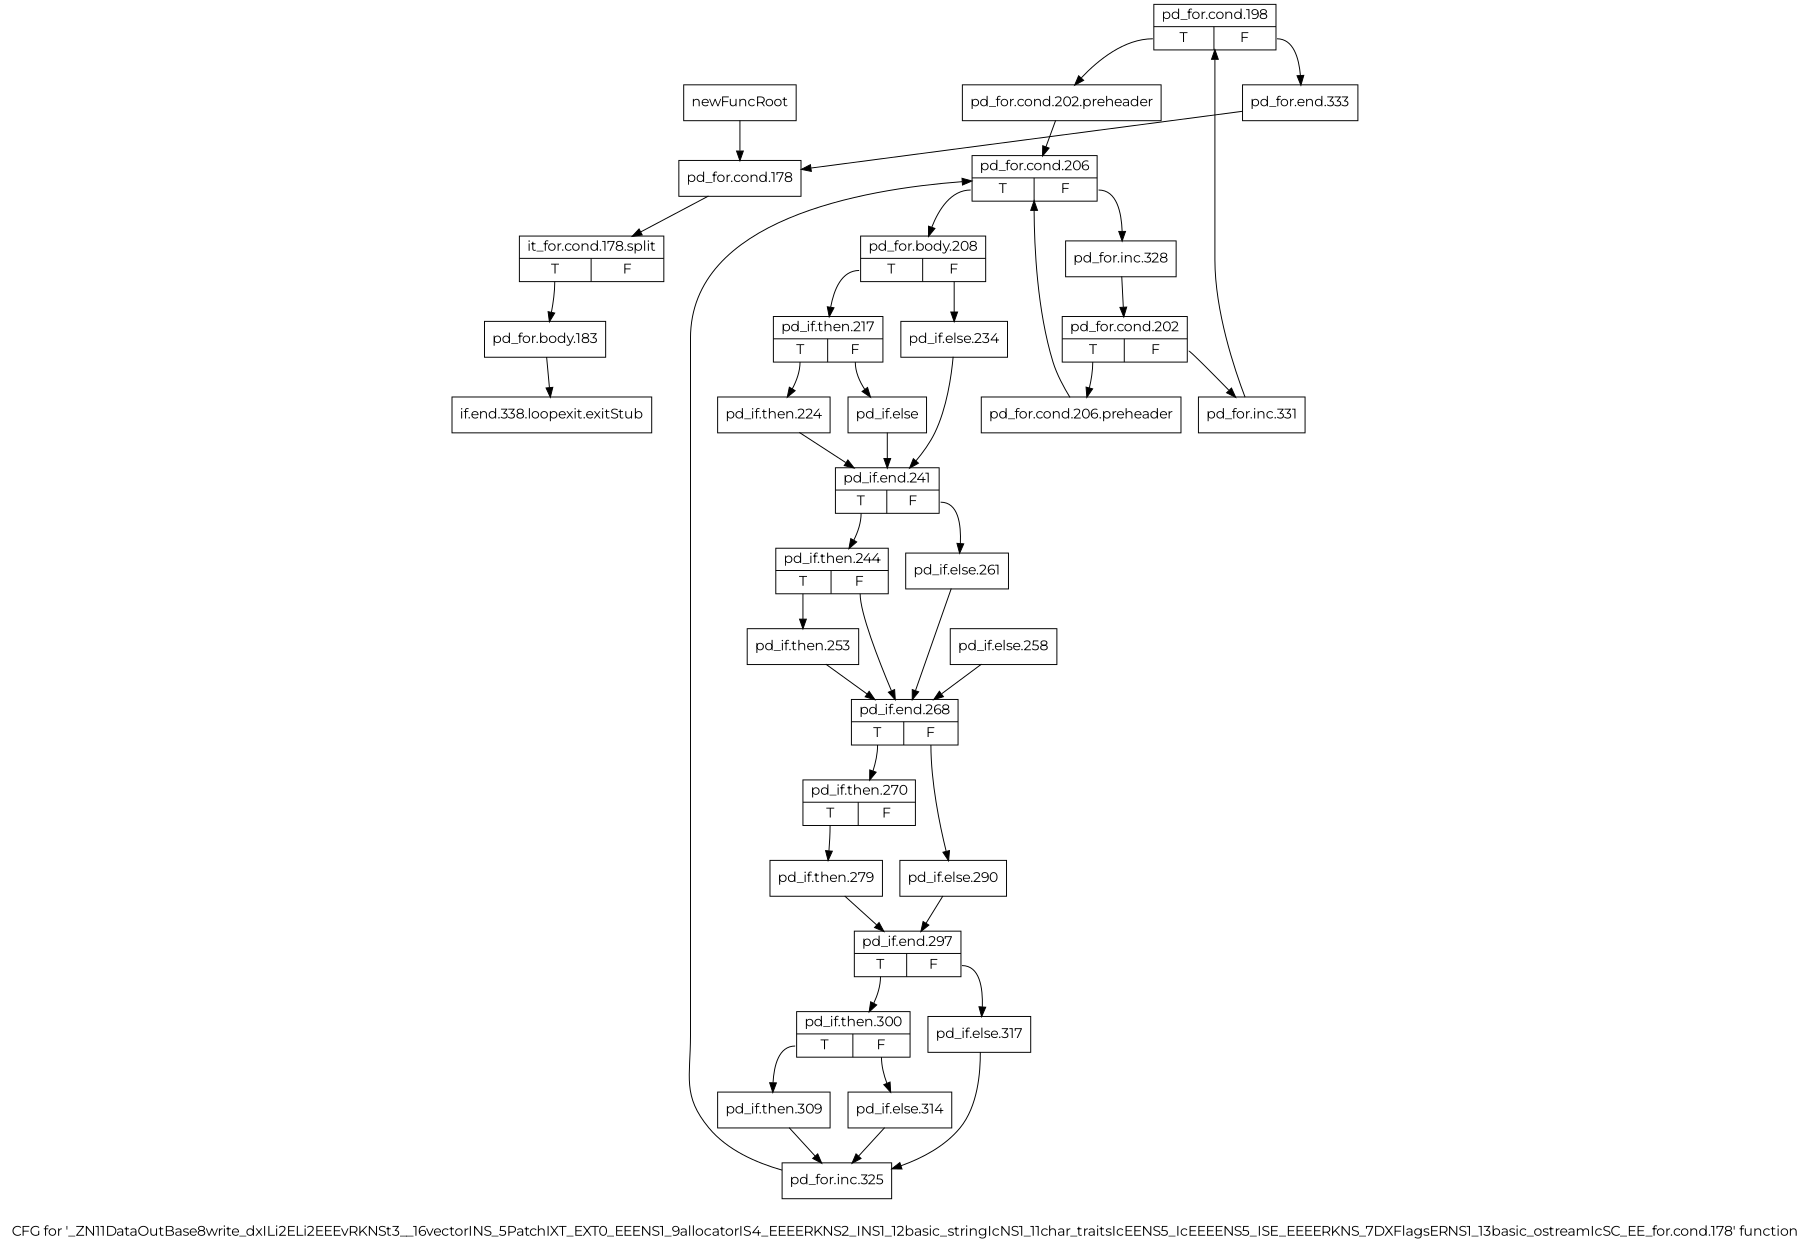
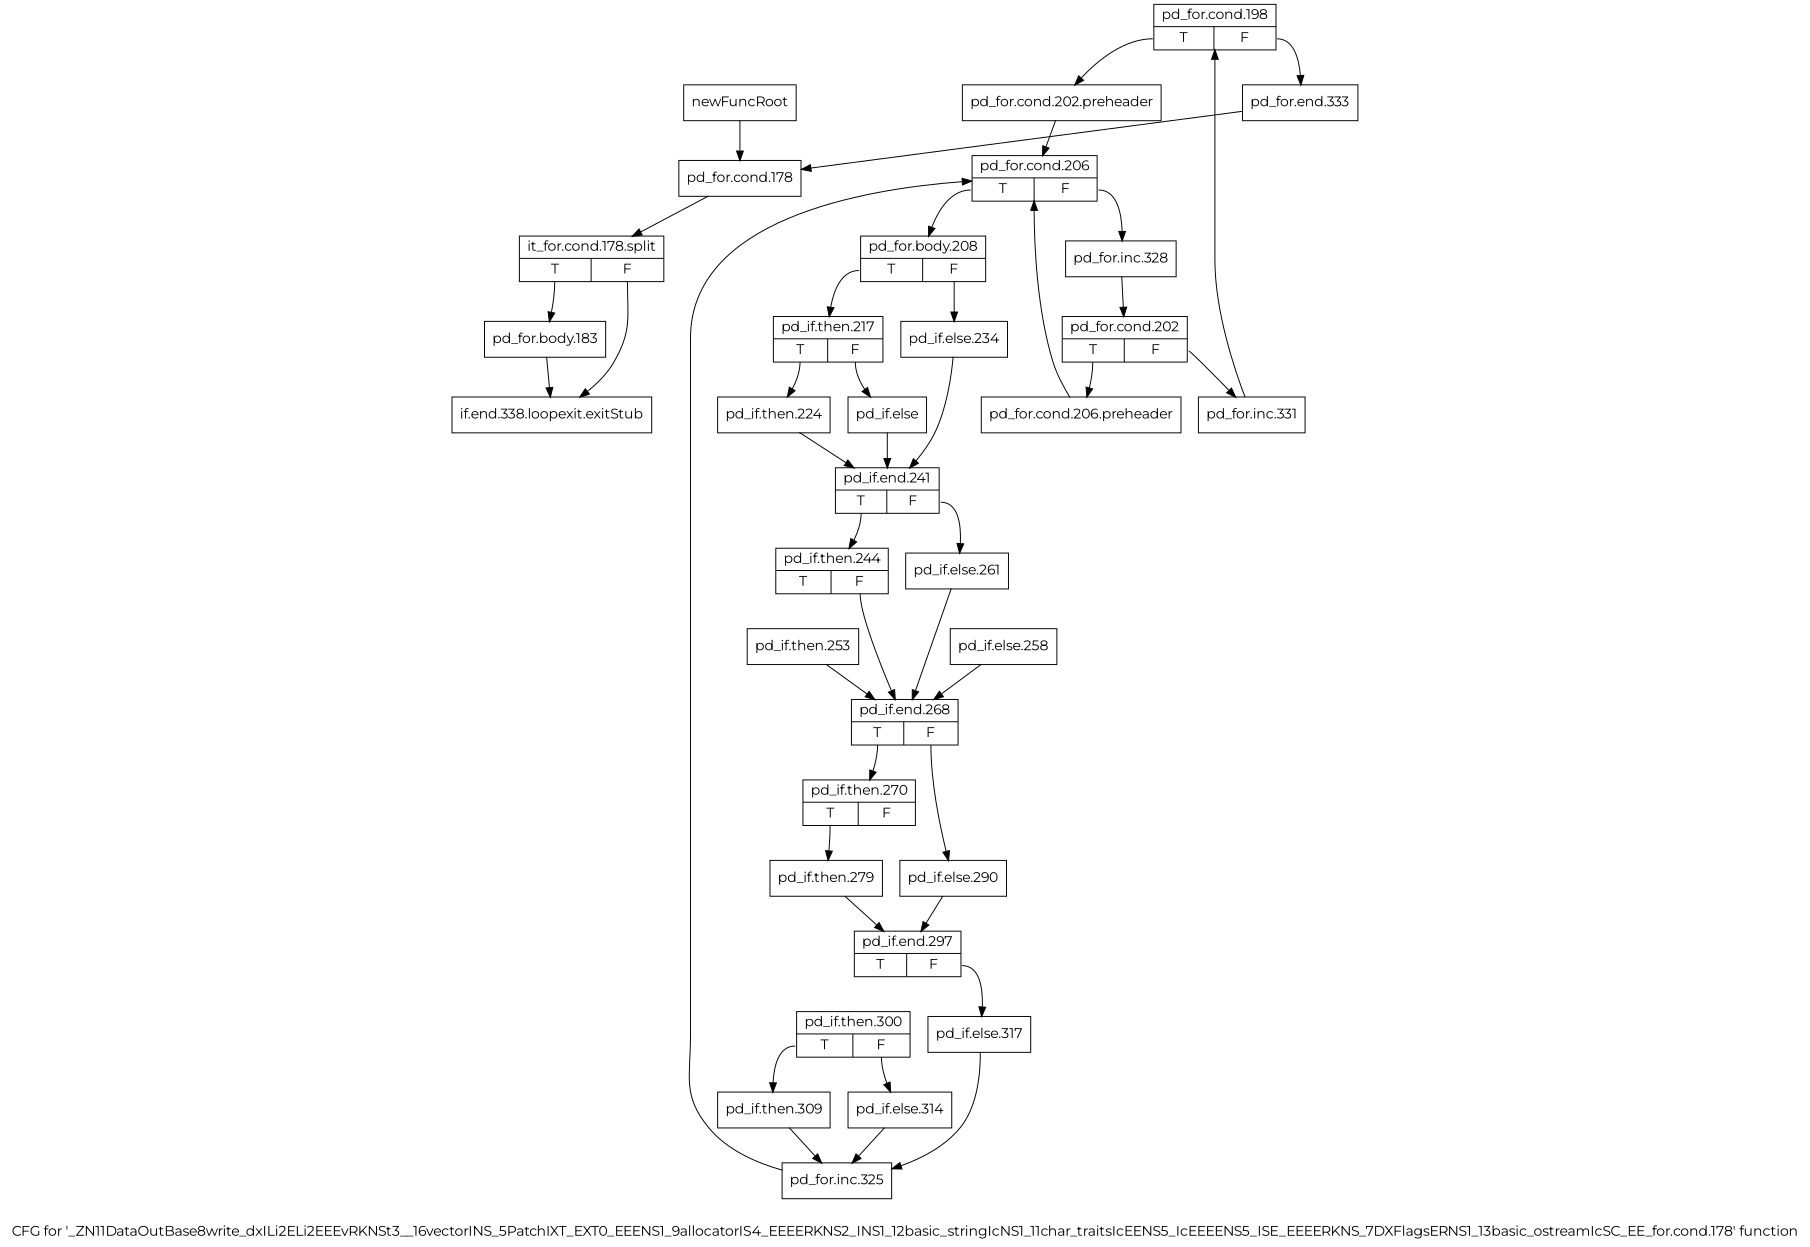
none -> (623, 342)
(803, 606) -> none
(879, 990) -> none
